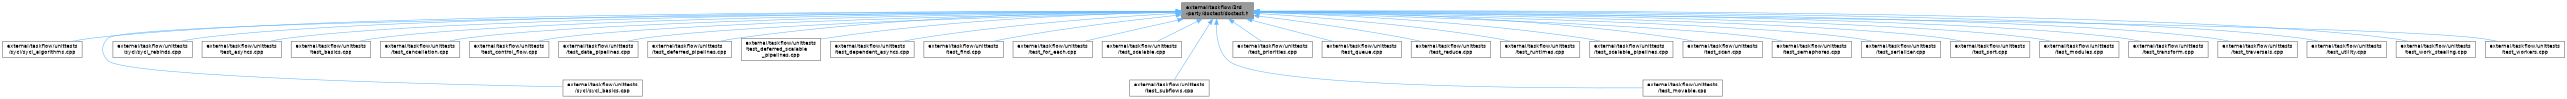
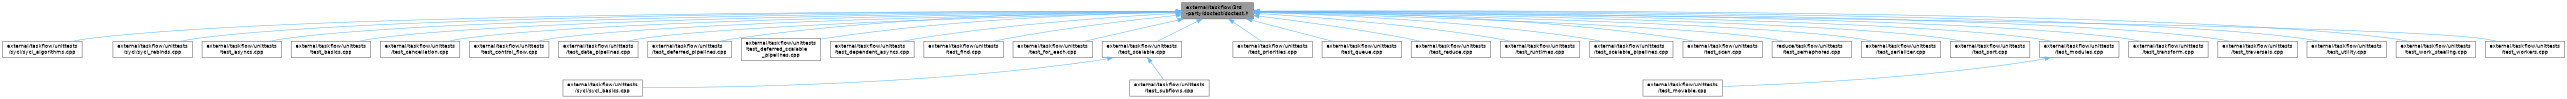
(1812, 49) -> (1812, 49)
(1192, 52) -> (1157, 71)
(103, 53) -> (875, 81)
(1415, 85) -> (1884, 77)
